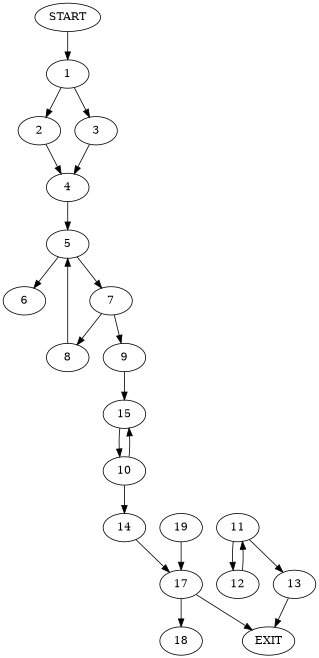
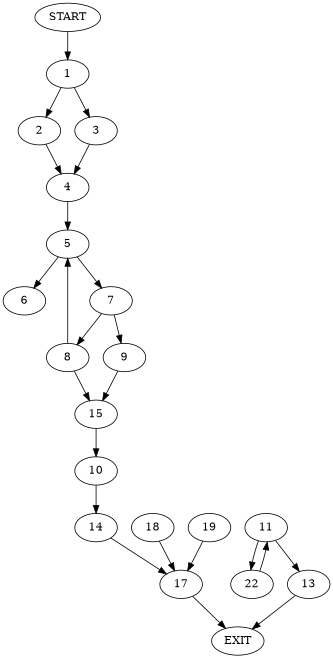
(130, 446) -> (80, 382)
(238, 584) -> (252, 584)
(181, 609) -> (165, 552)
